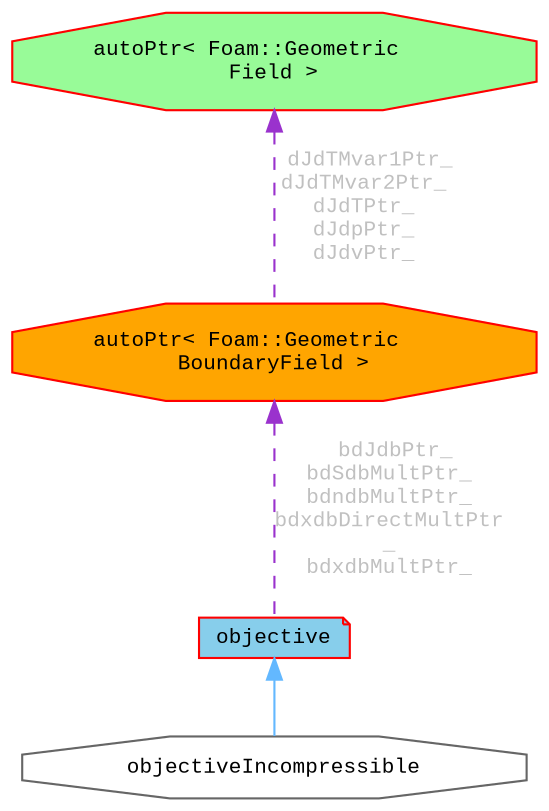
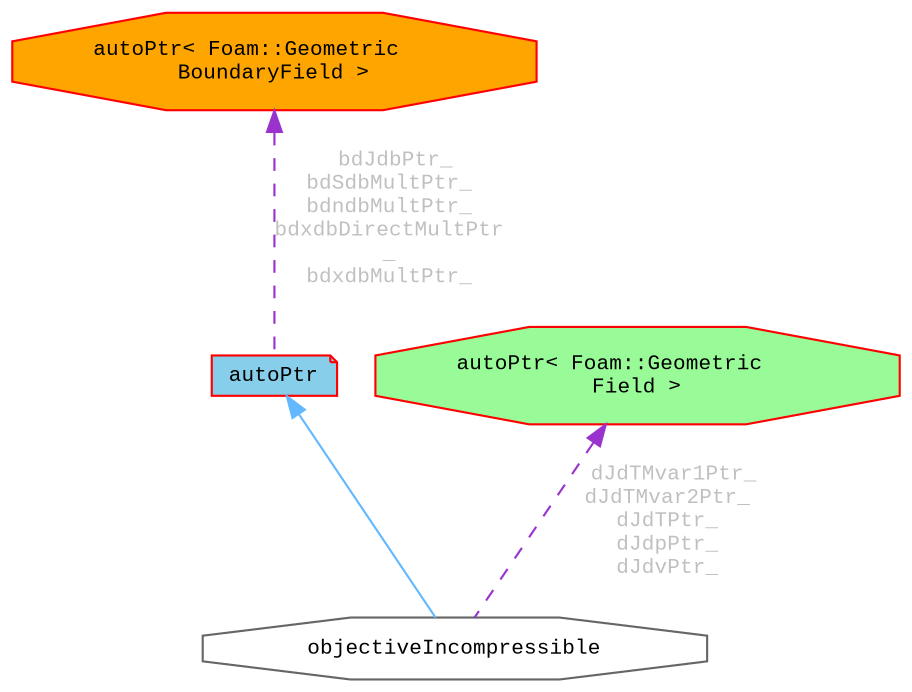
(274, 218) -> (534, 530)
(274, 638) -> (274, 376)
